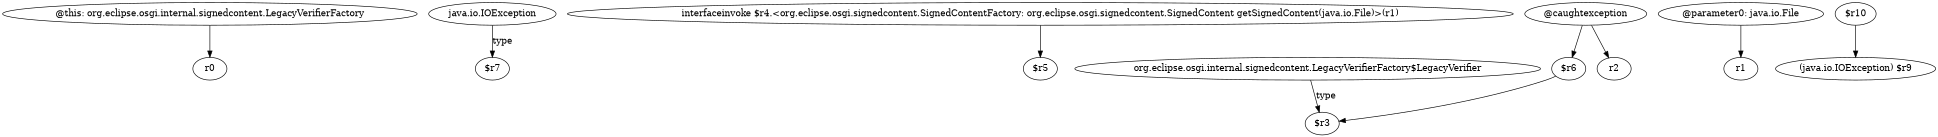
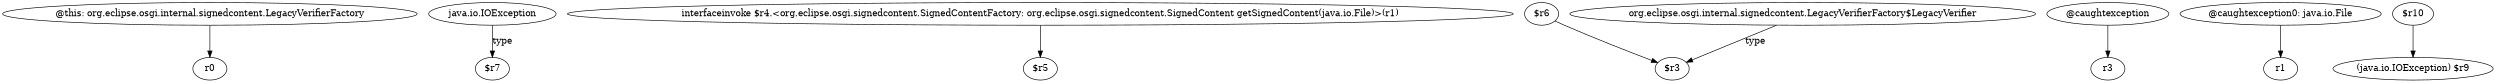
(1741, 14) -> (2281, 14)
(1578, 38) -> none
(1614, 69) -> (2108, 69)
